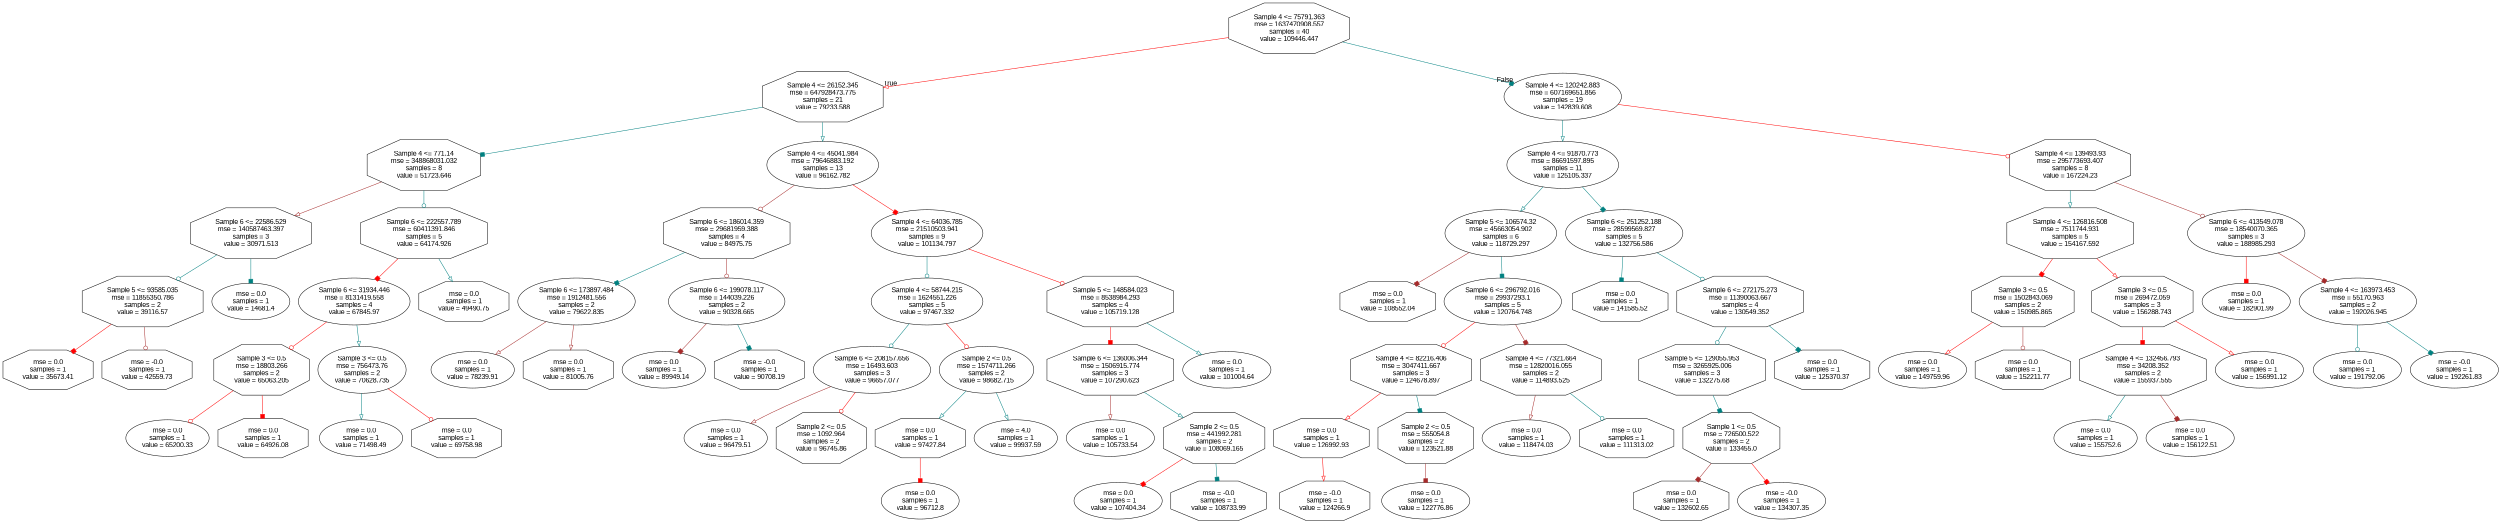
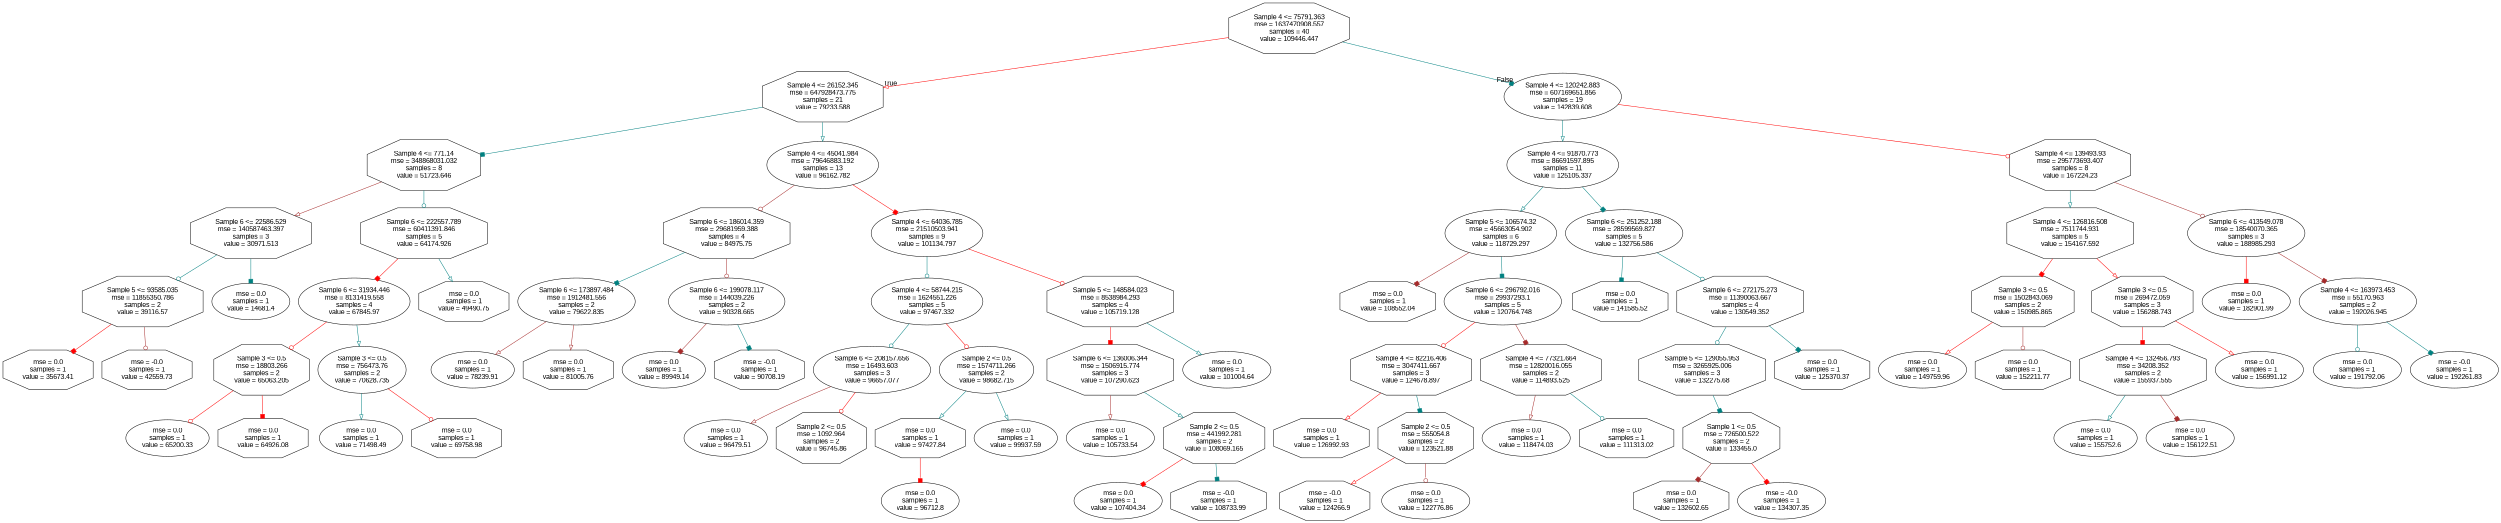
(1016, 438) -> (1016, 438)
(1323, 467) -> (1375, 470)
(1426, 470) -> (1426, 470)
